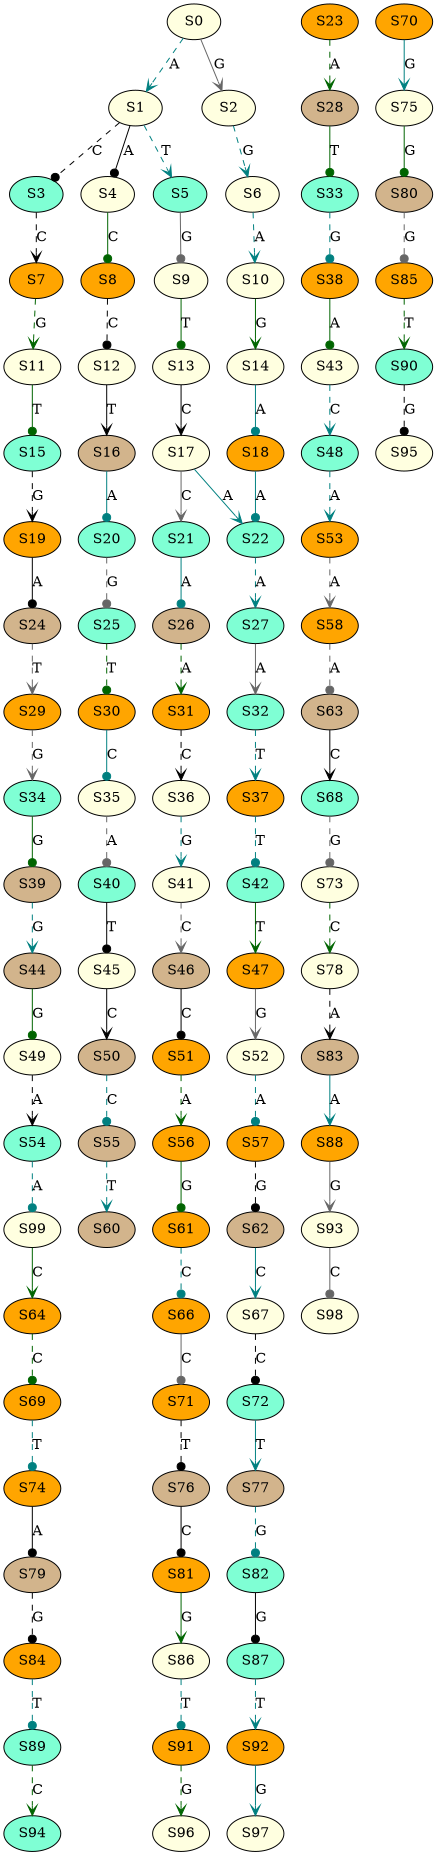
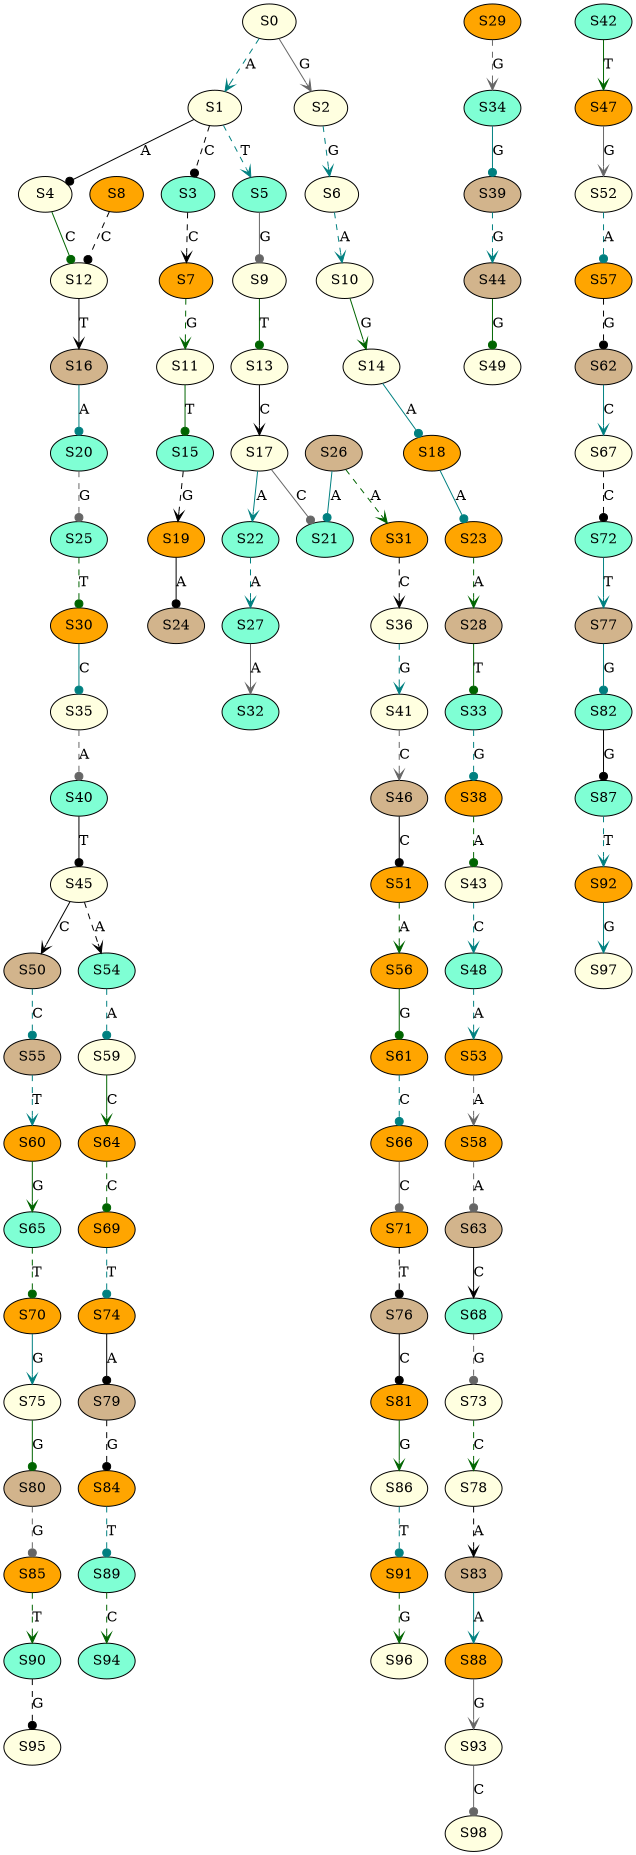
(108, 233) -> (61, 234)
(330, 320) -> (474, 837)
(181, 491) -> (290, 493)
(255, 492) -> (451, 493)
(181, 579) -> (330, 492)
(32, 664) -> none
(255, 798) -> none
(32, 837) -> (492, 147)
(32, 1095) -> (91, 923)
(32, 1230) -> (107, 1057)
none -> (32, 1230)
(107, 1230) -> (32, 1143)
(255, 1528) -> (604, 665)
